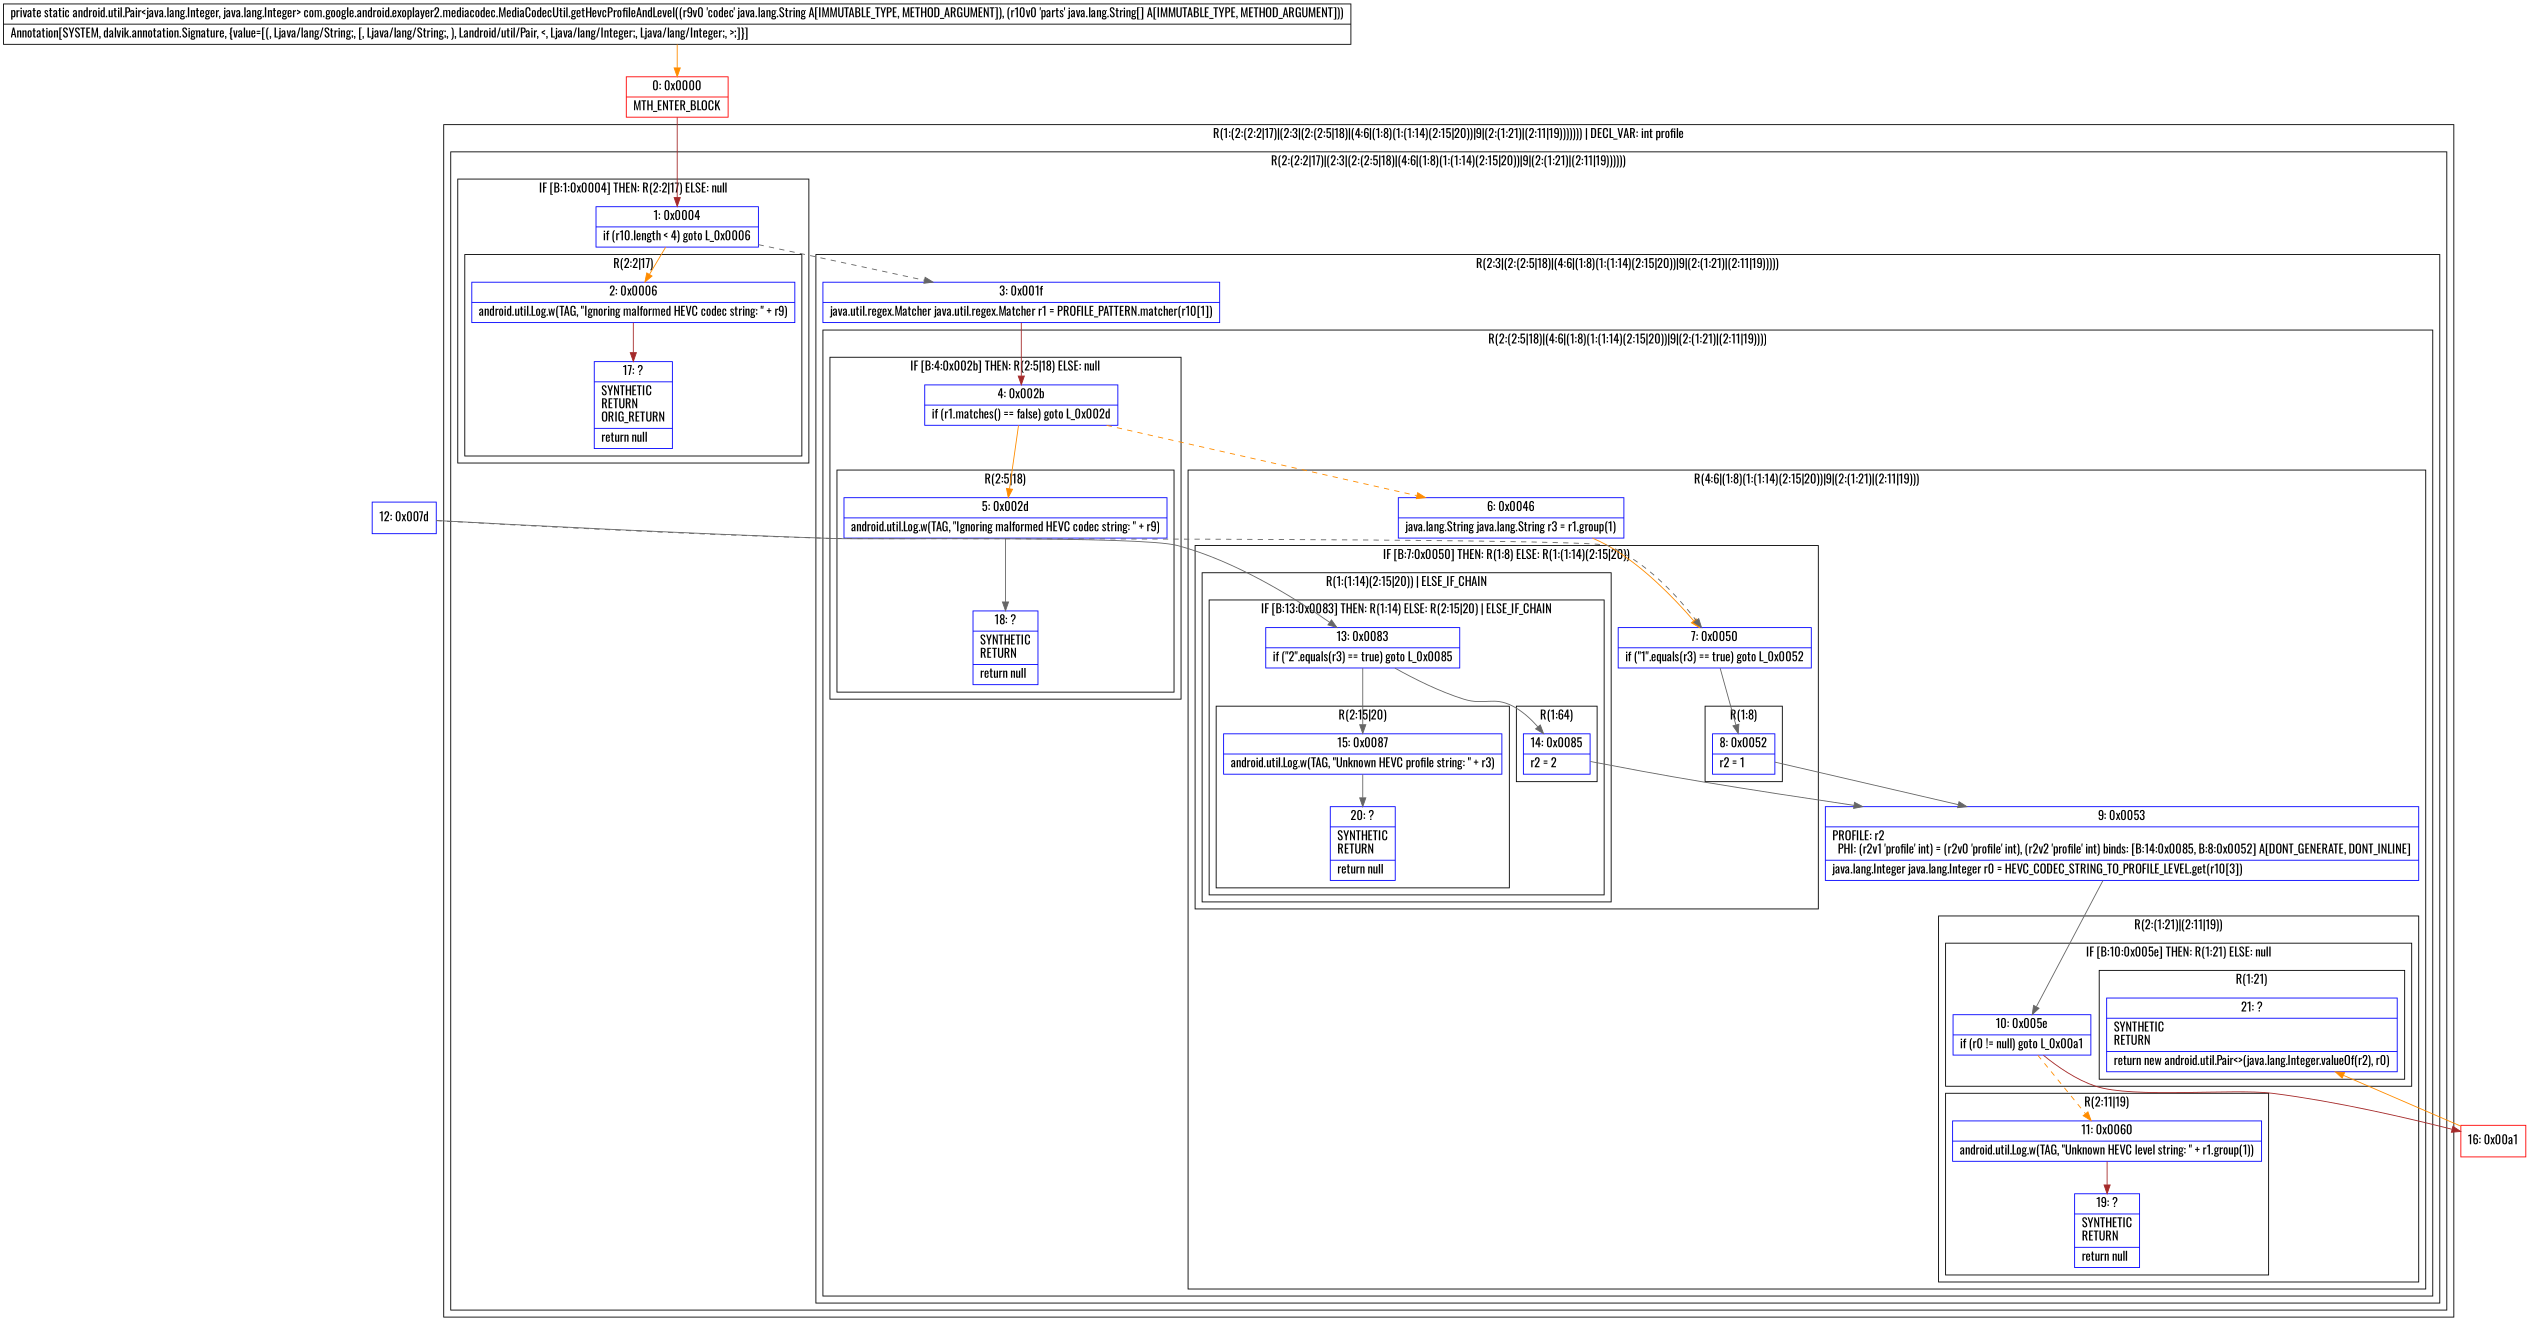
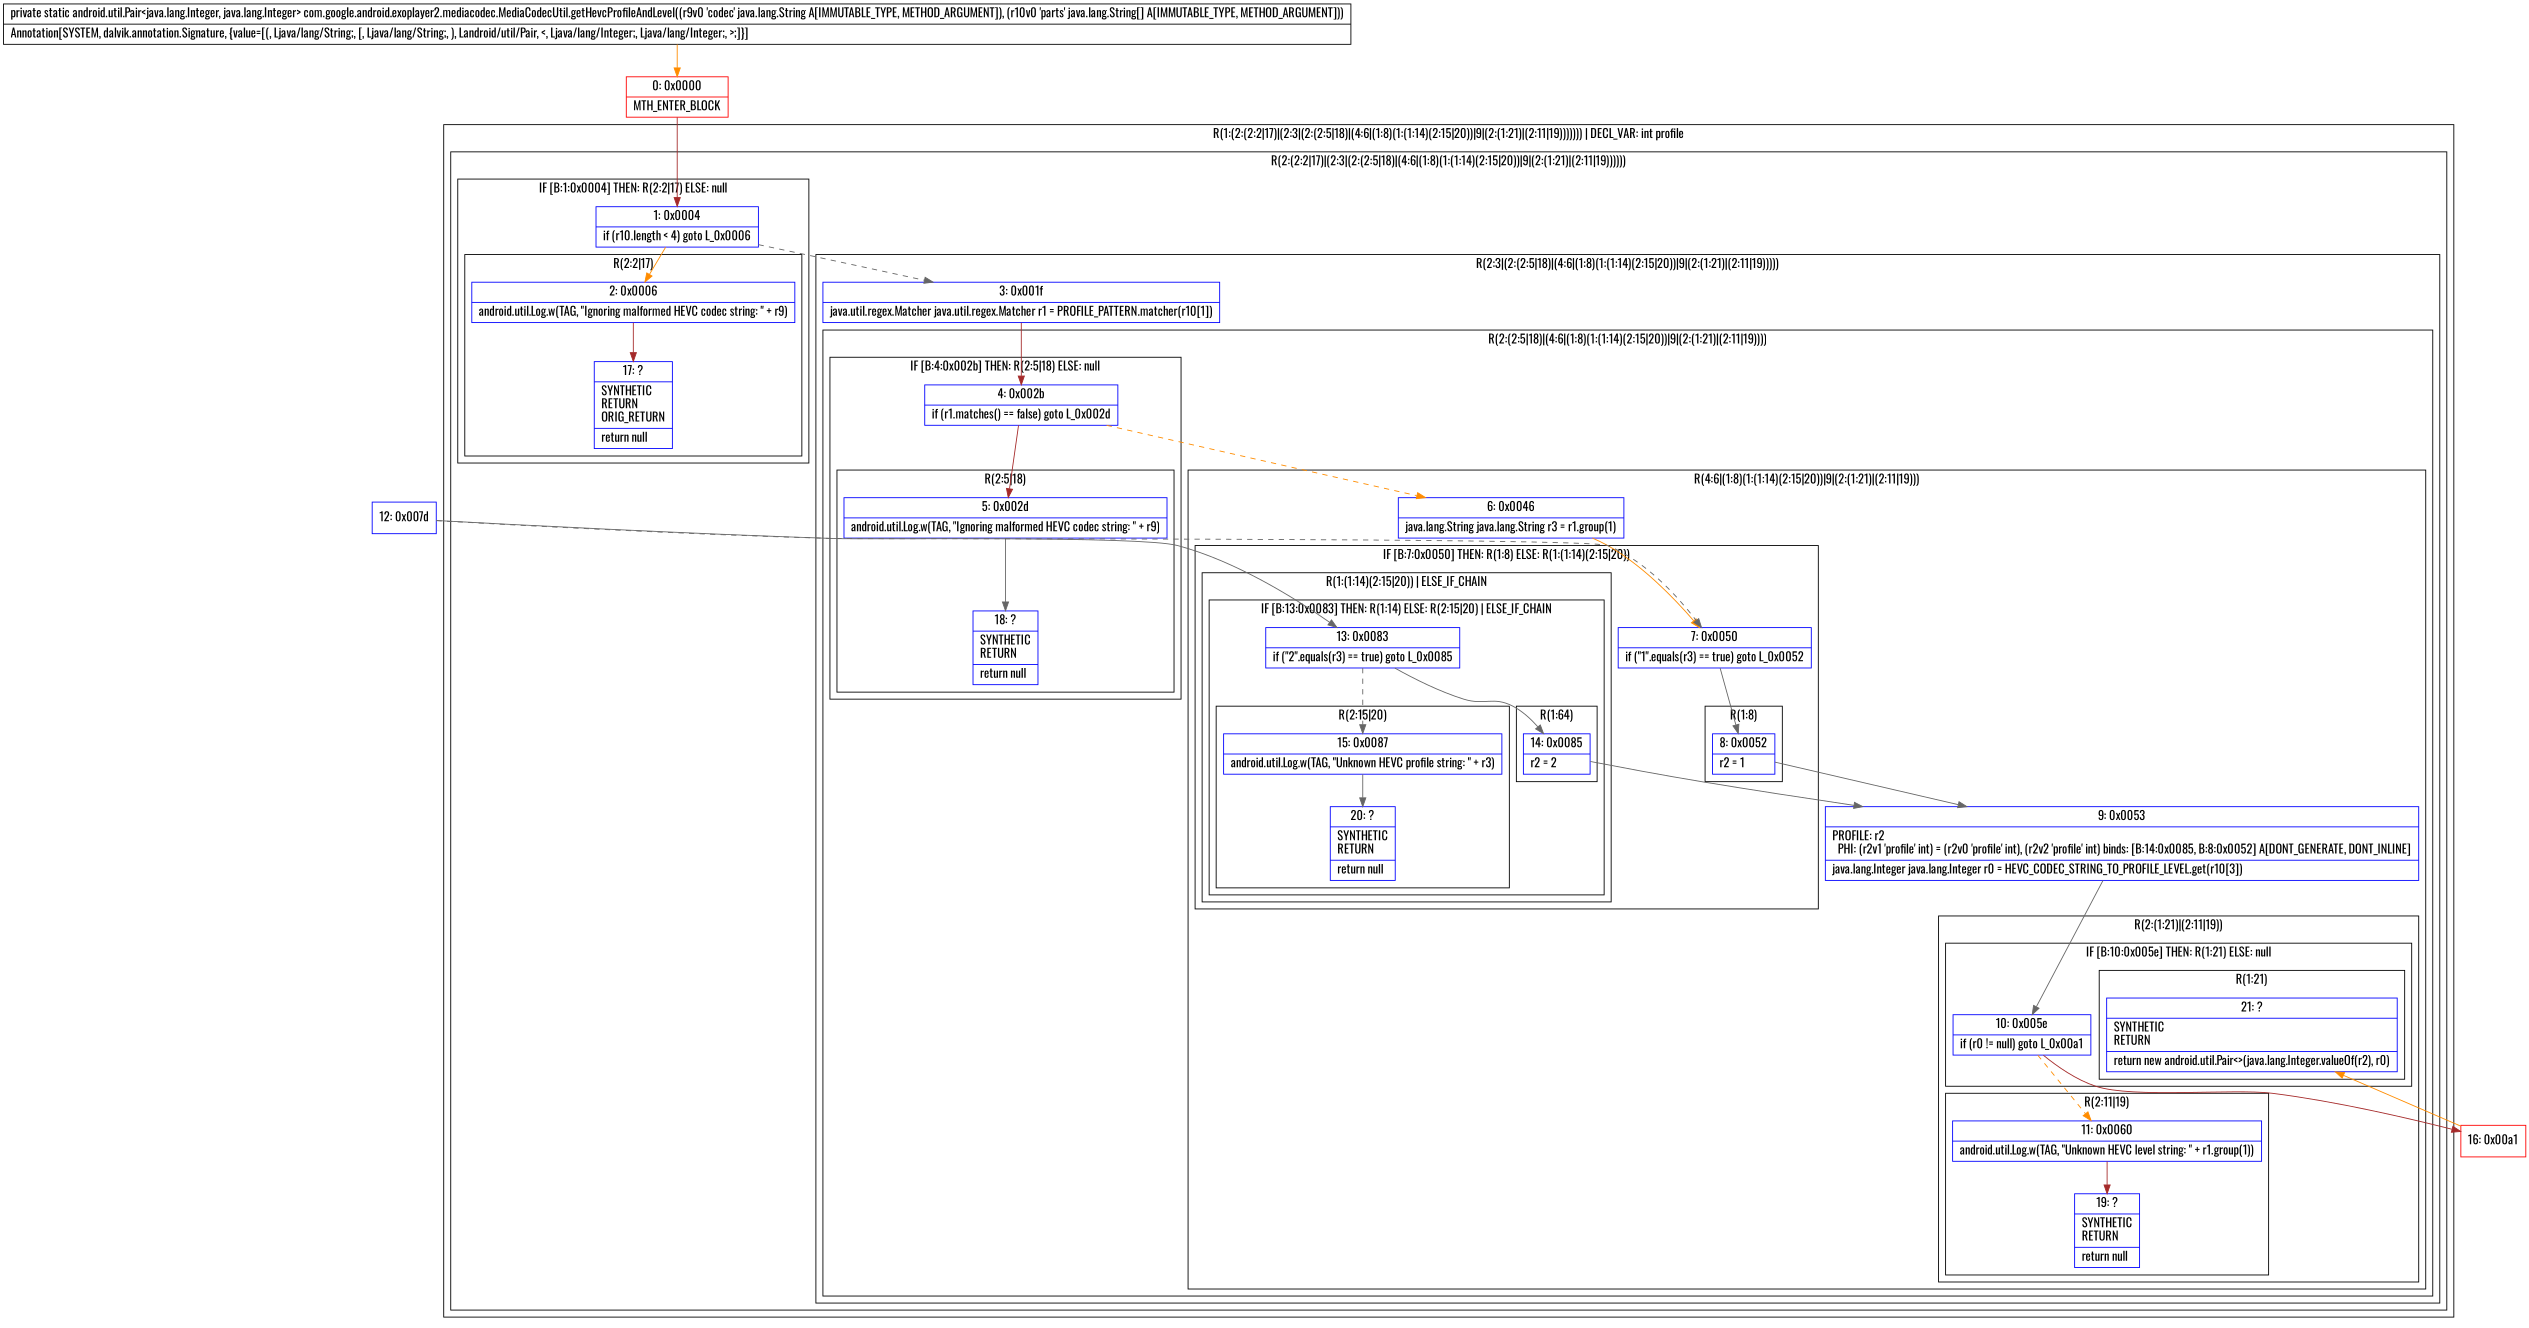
(1014, 457) -> (1014, 457)
(1363, 696) -> (1363, 696)
